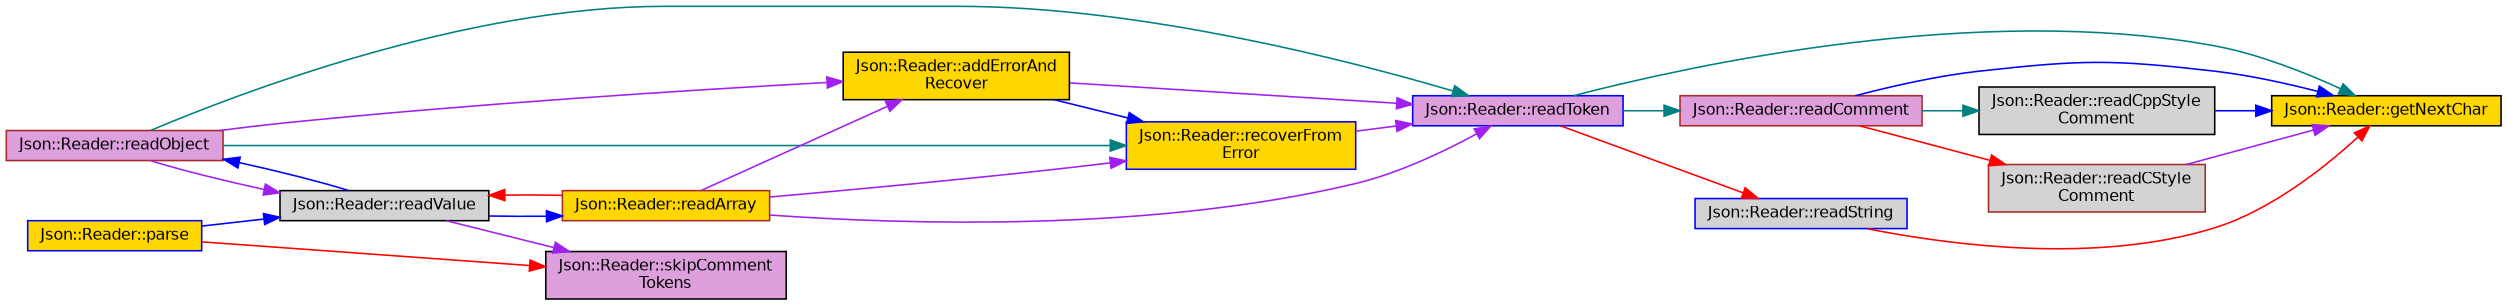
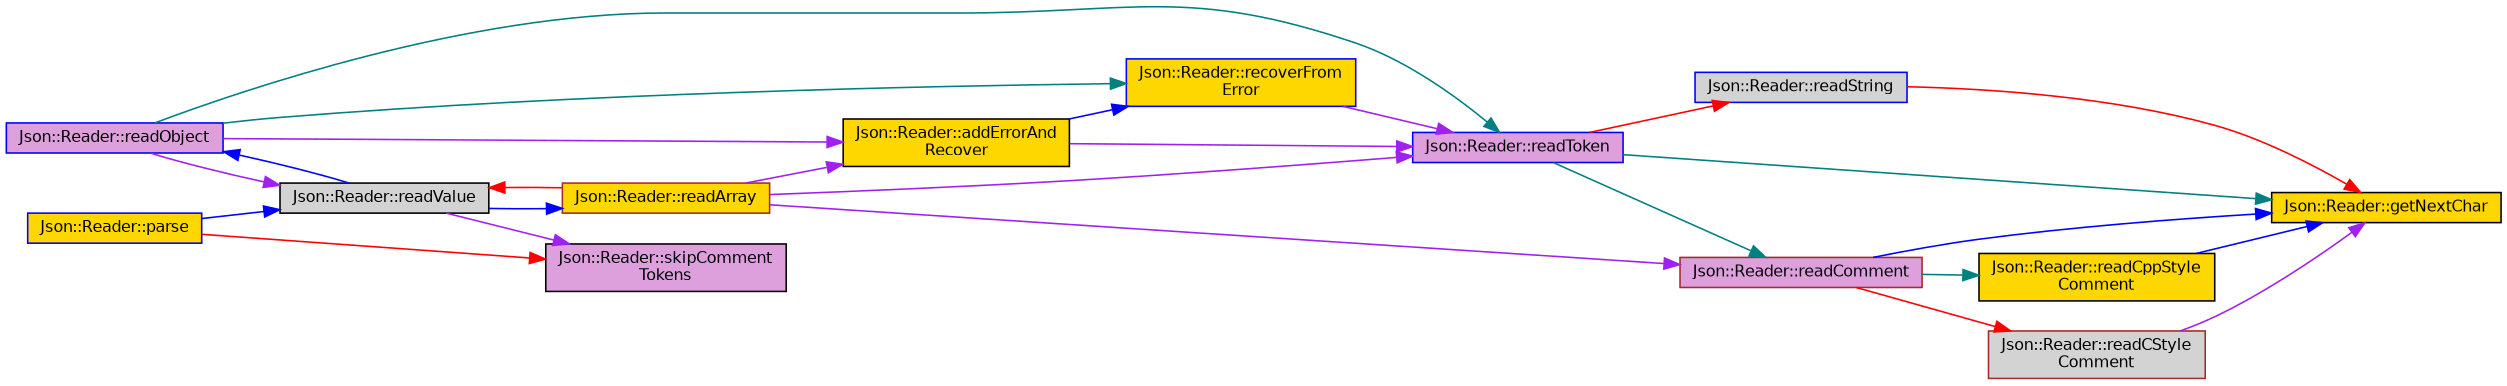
(2097, 111) -> (2097, 277)
(115, 146) -> (115, 138)
(940, 181) -> (1217, 234)
